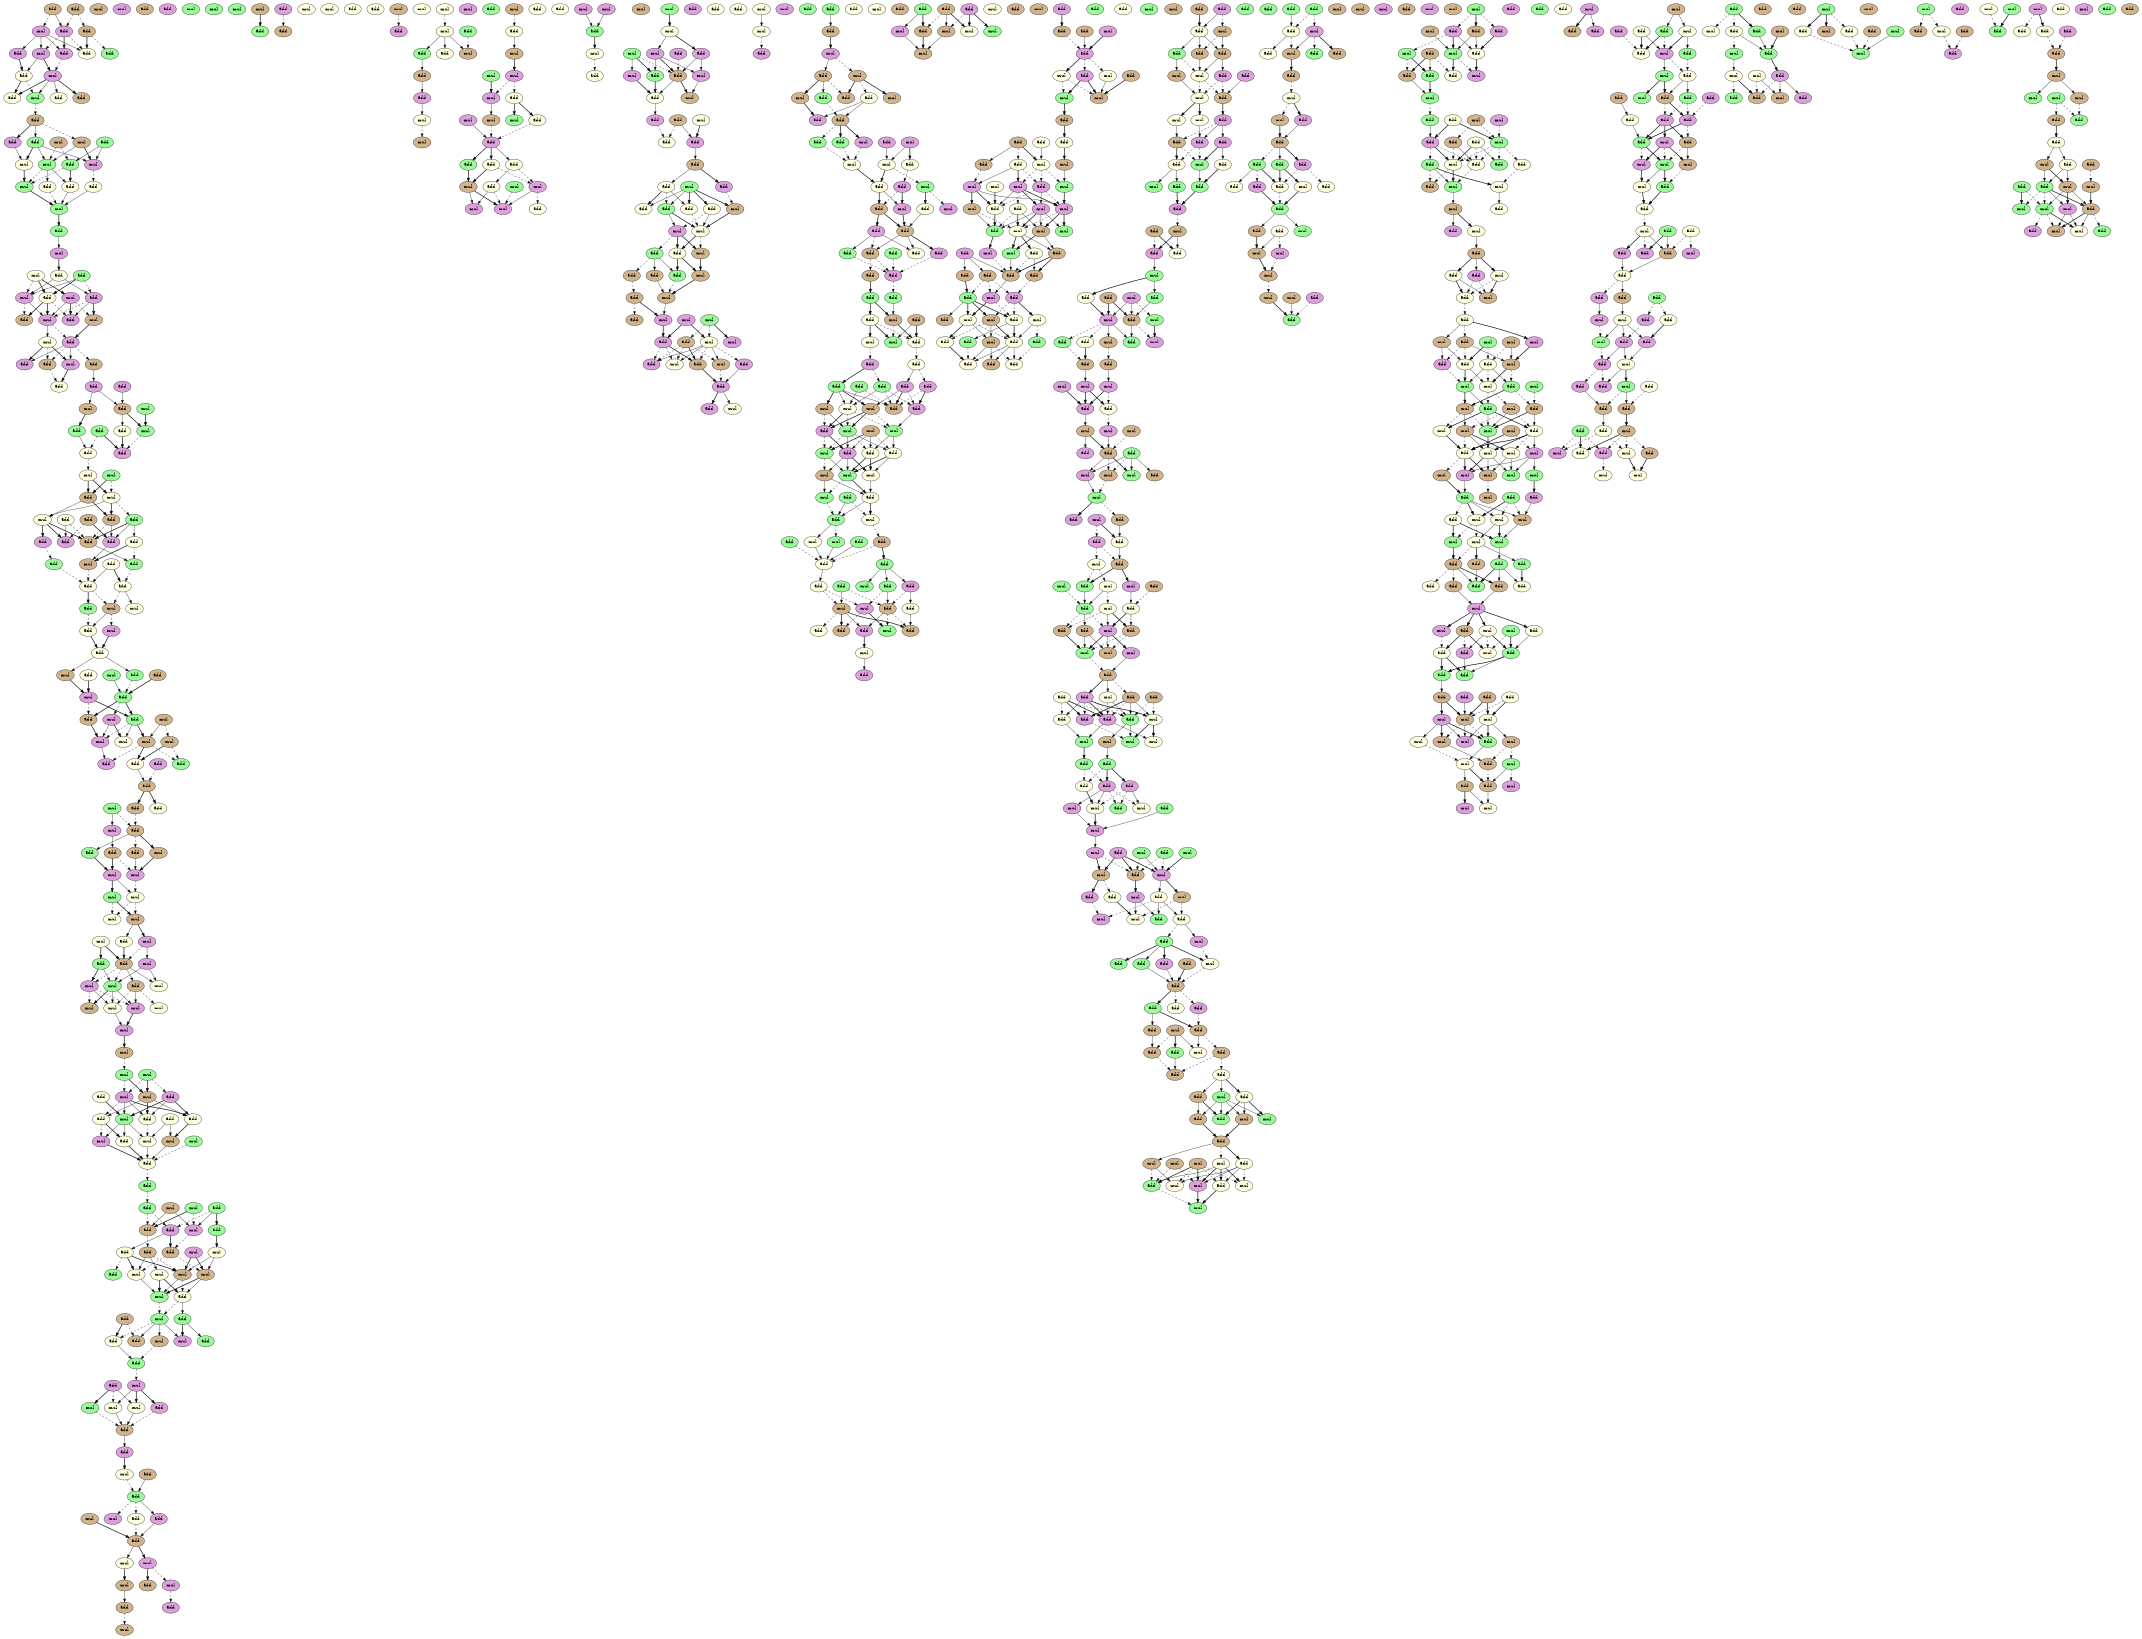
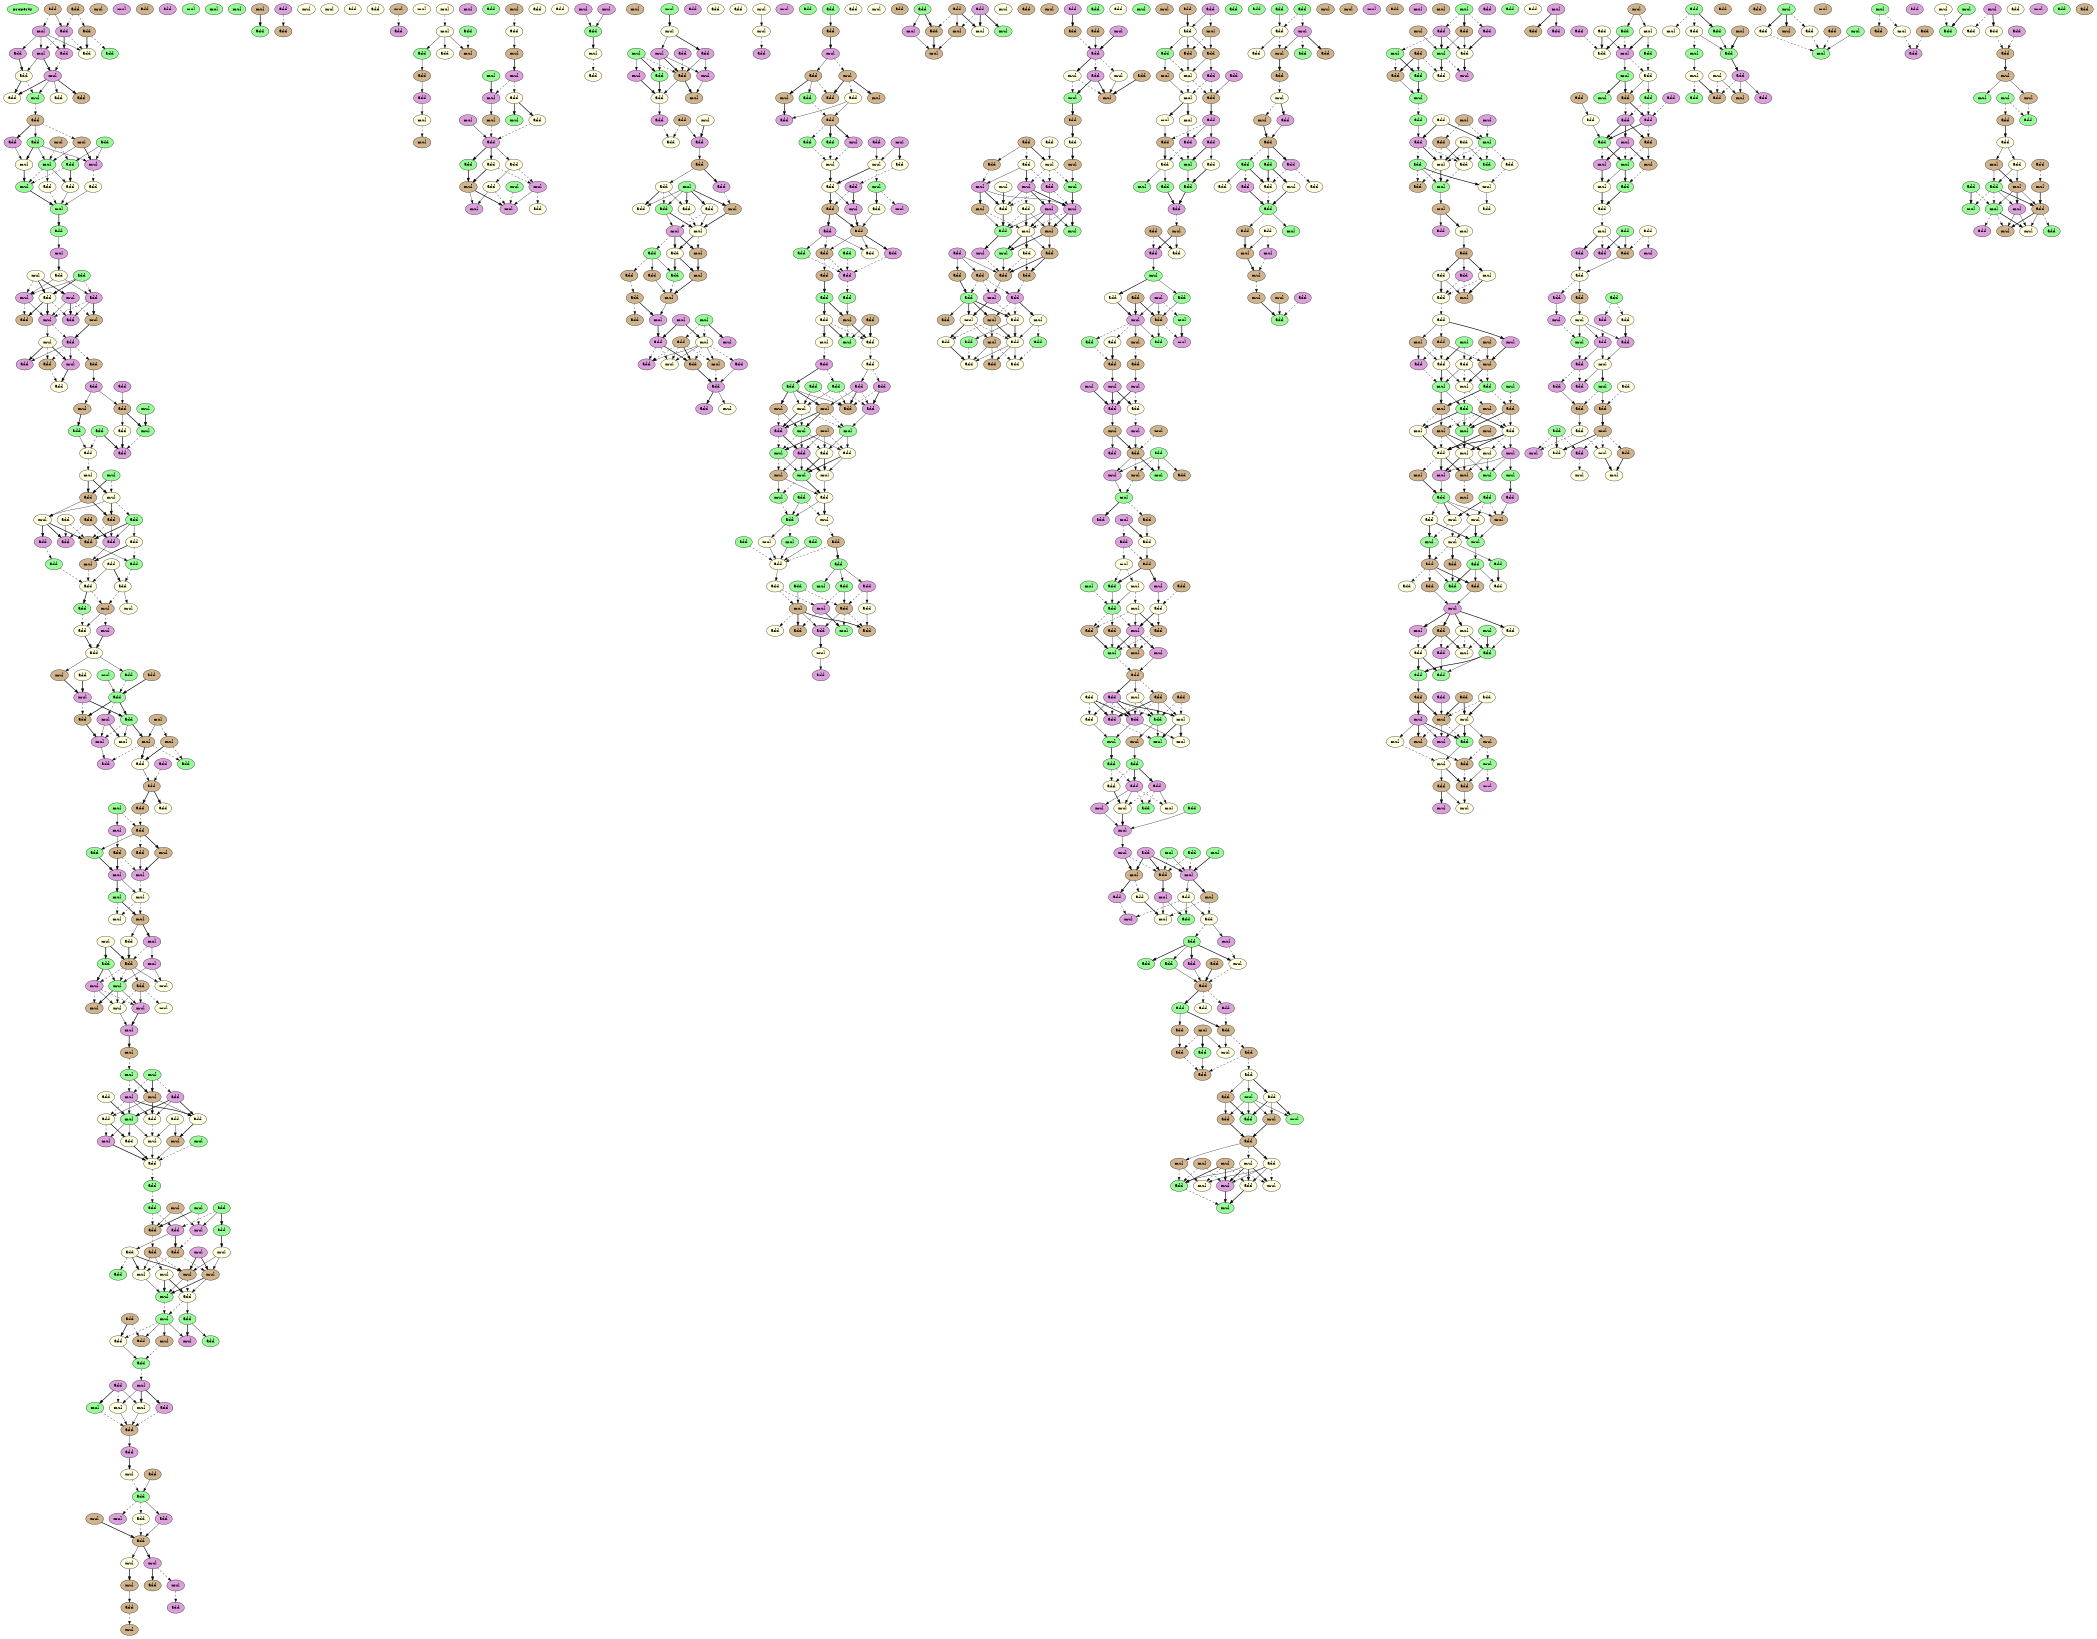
none -> (23, 9)
